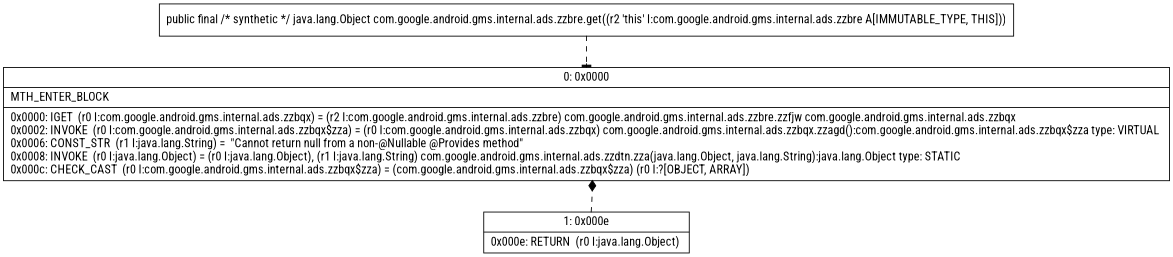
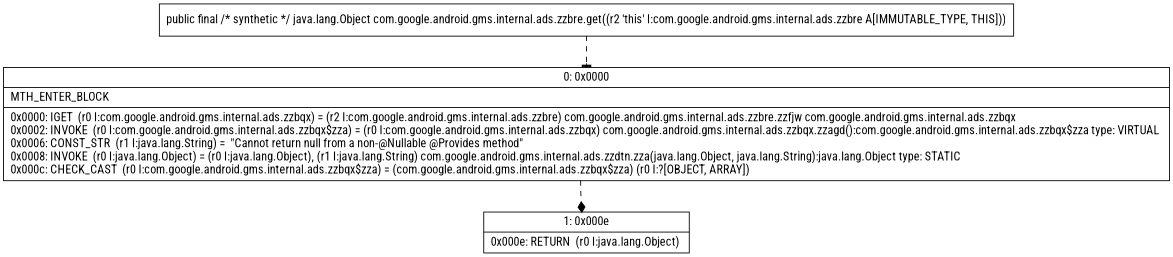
(592, 202) -> (581, 191)
